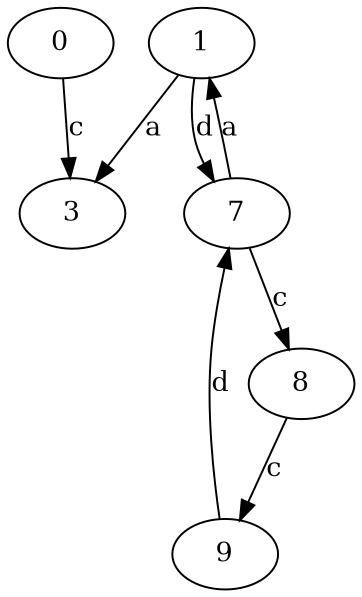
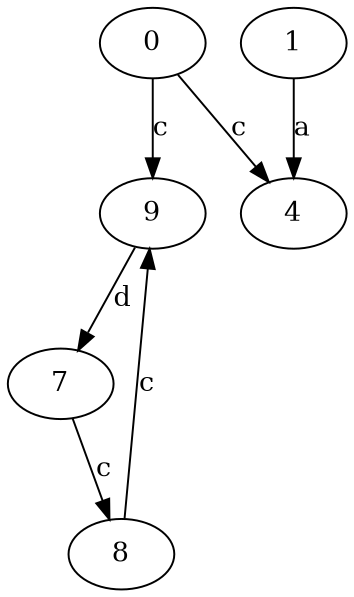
none -> (153, 118)
(192, 122) -> none
(222, 138) -> none
(72, 213) -> (294, 213)
